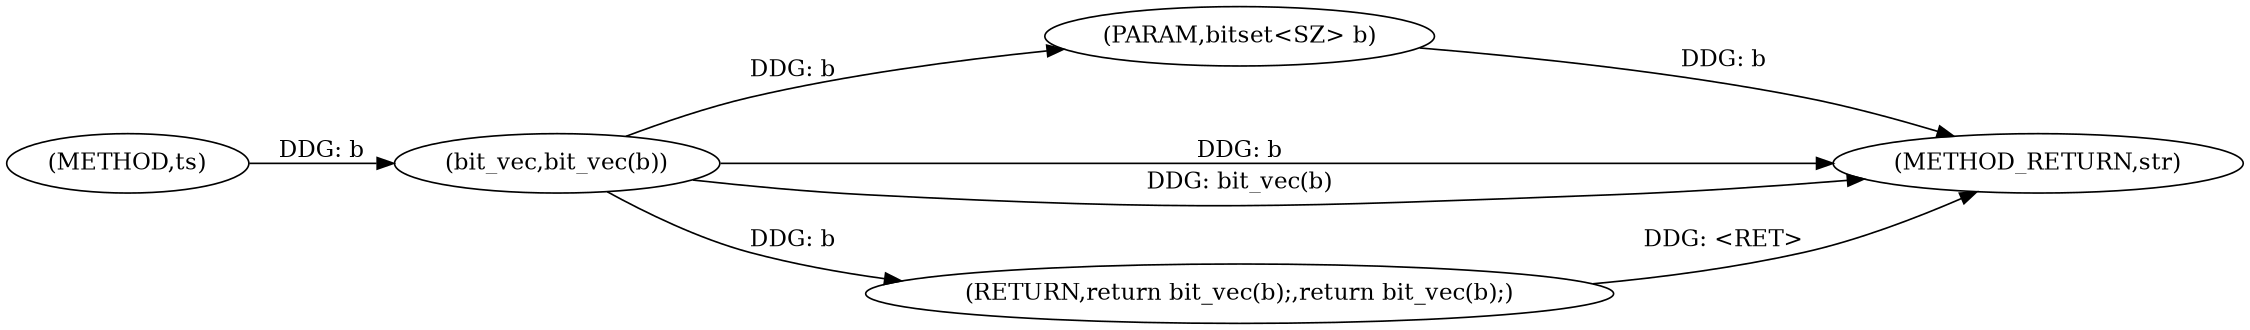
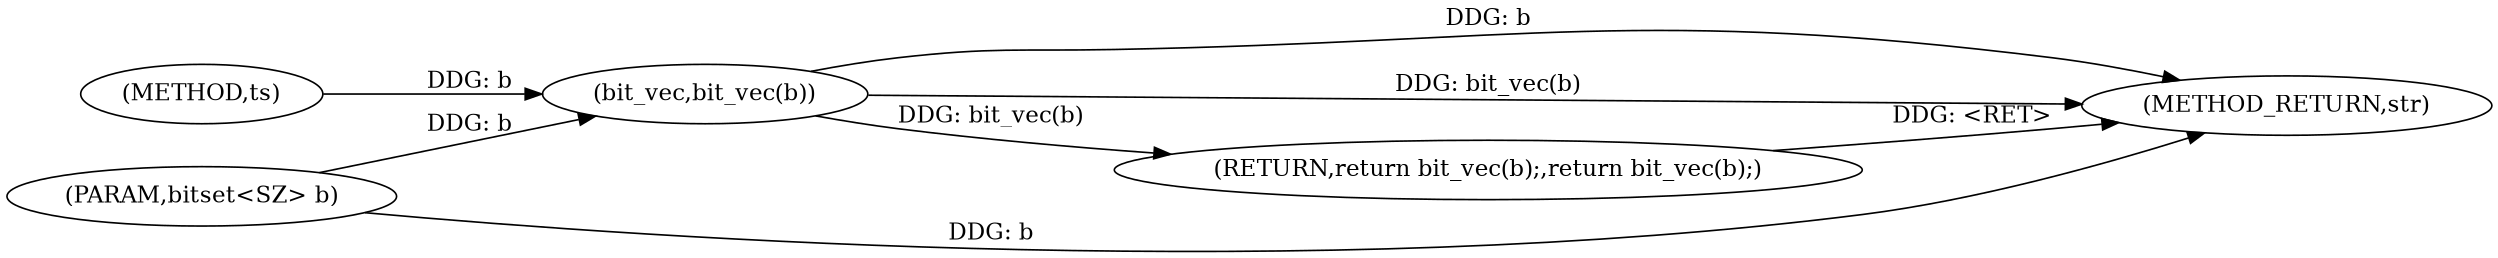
(834, 80) -> (449, 146)
(793, 240) -> (991, 116)
